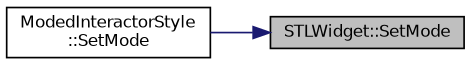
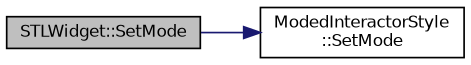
(232, 33) -> (222, 33)
